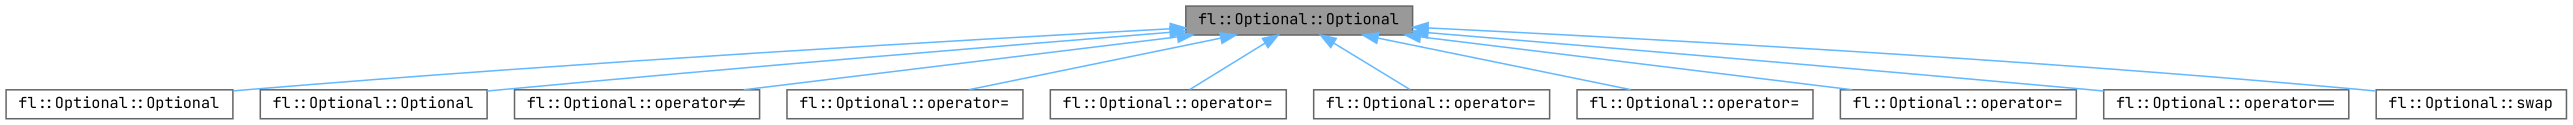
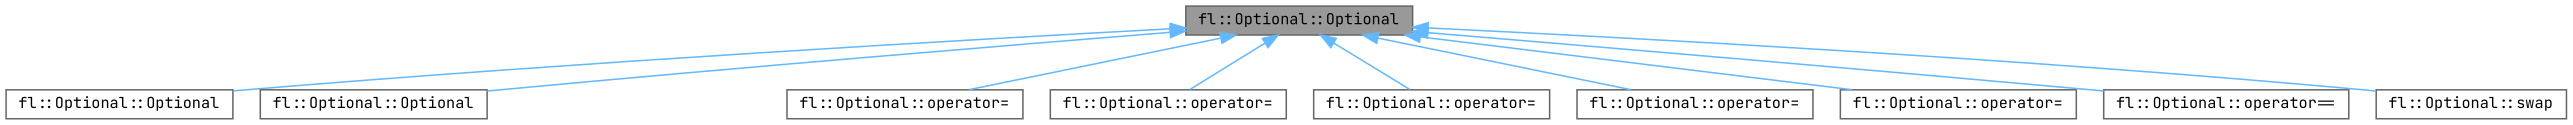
(637, 104) -> none
